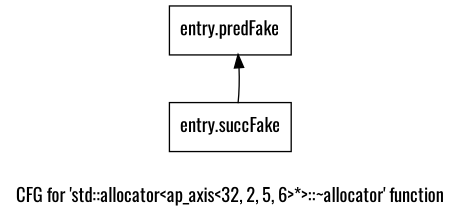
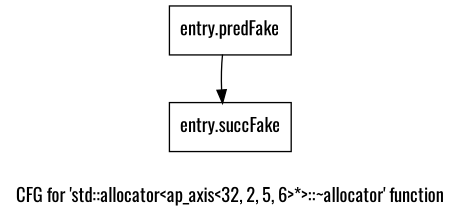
(239, 86) -> (221, 72)
